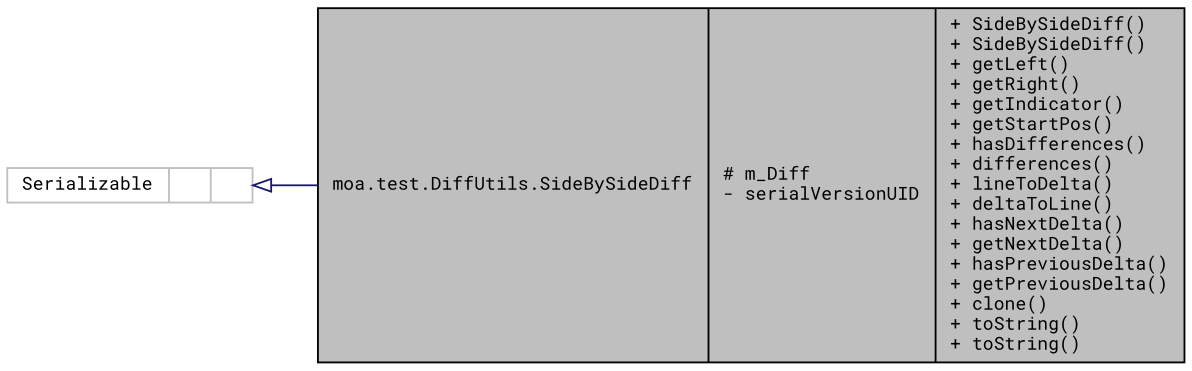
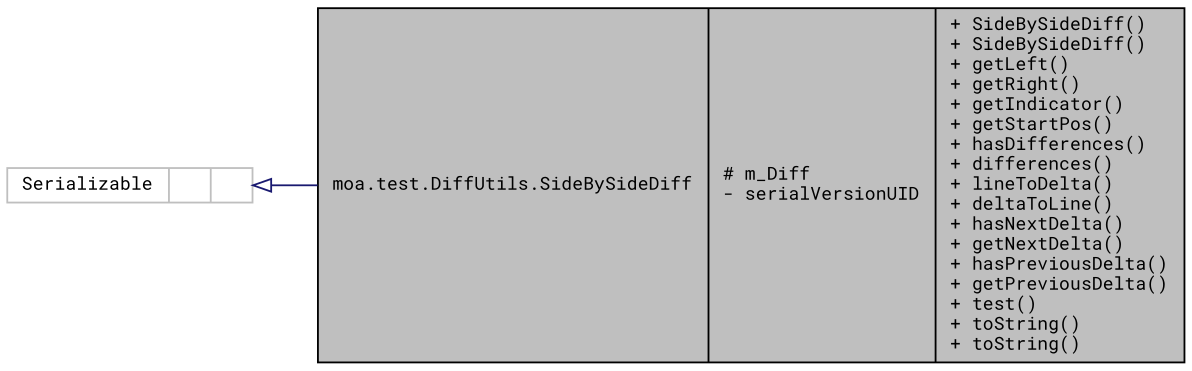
(1000, 304) -> (995, 304)
